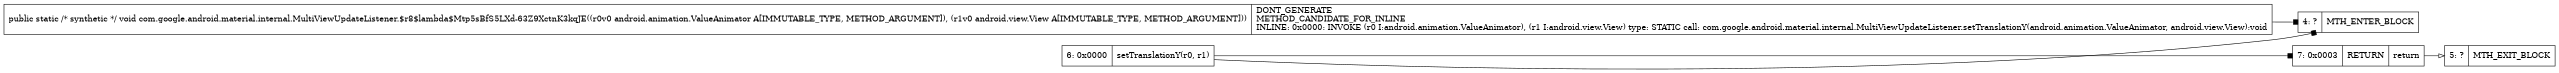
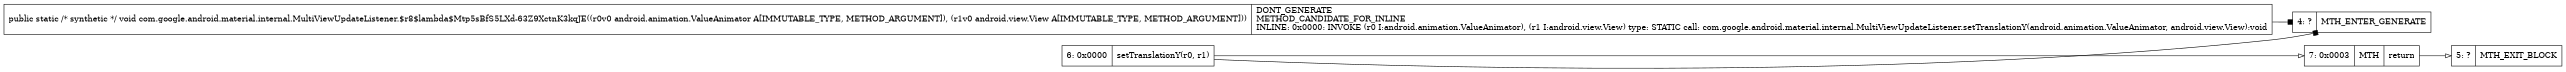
(2370, 22) -> (2374, 22)
(1750, 56) -> (1756, 56)
(2366, 56) -> (2369, 56)
